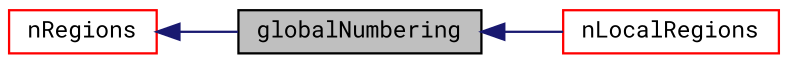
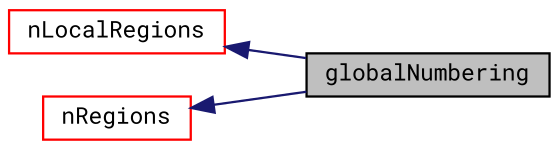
(534, 32) -> (277, 54)
